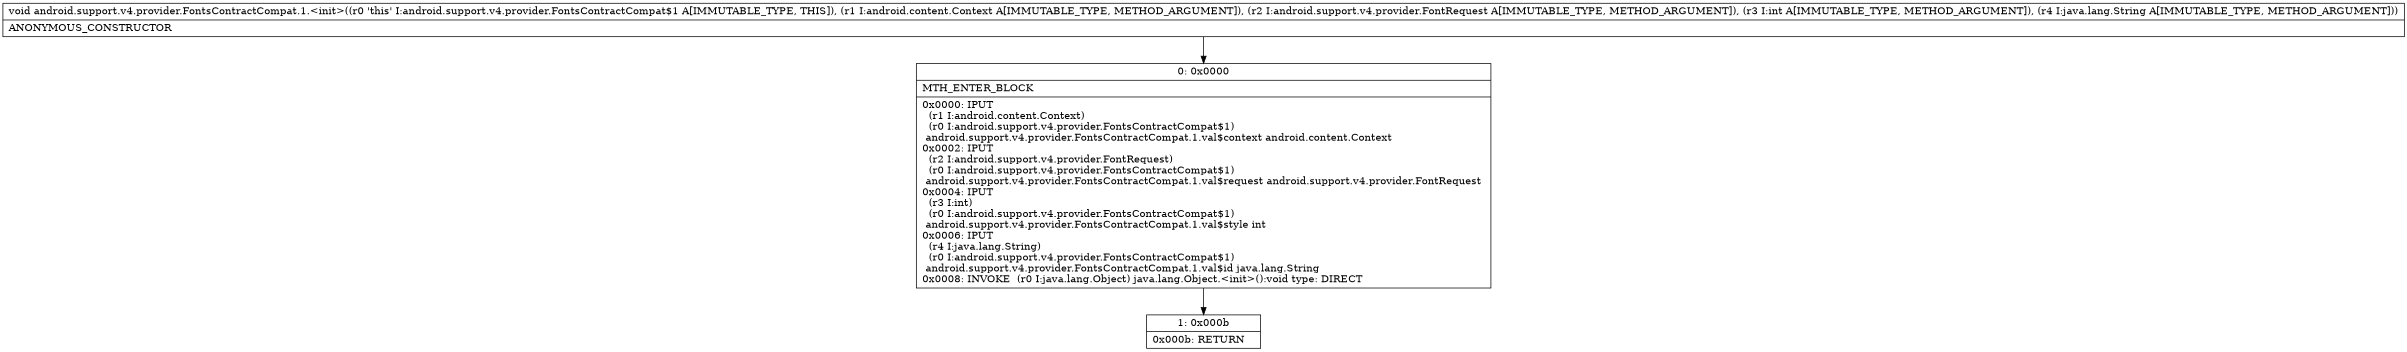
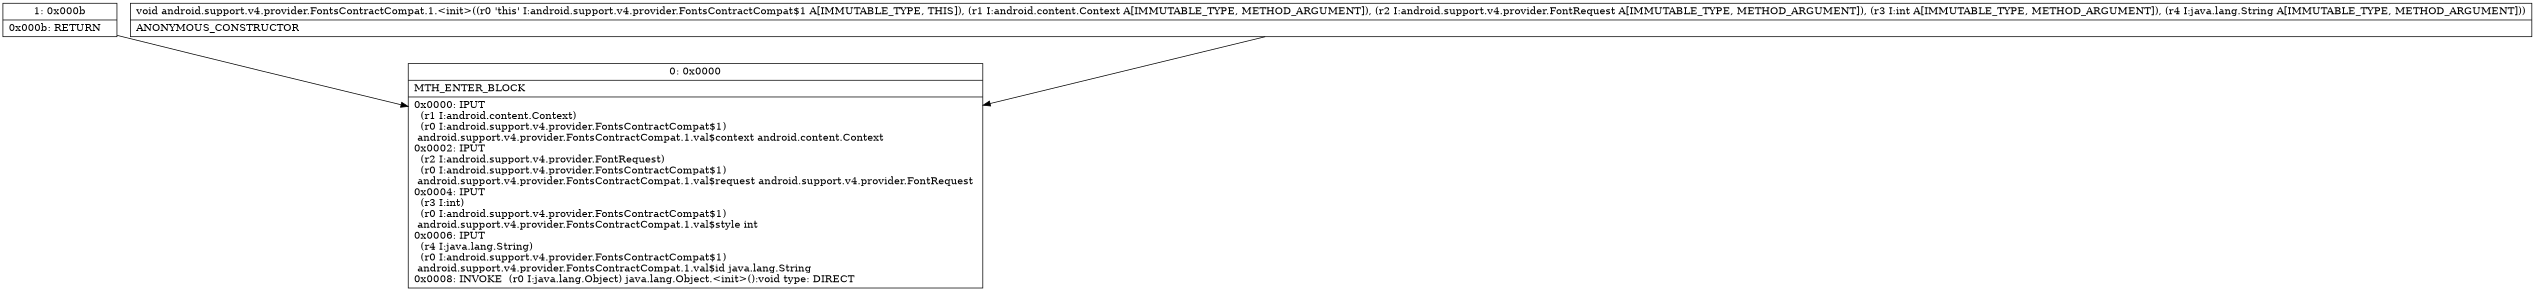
(1204, 298) -> (259, 70)
